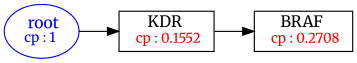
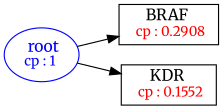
(228, 31) -> (93, 43)
(306, 39) -> (171, 32)
